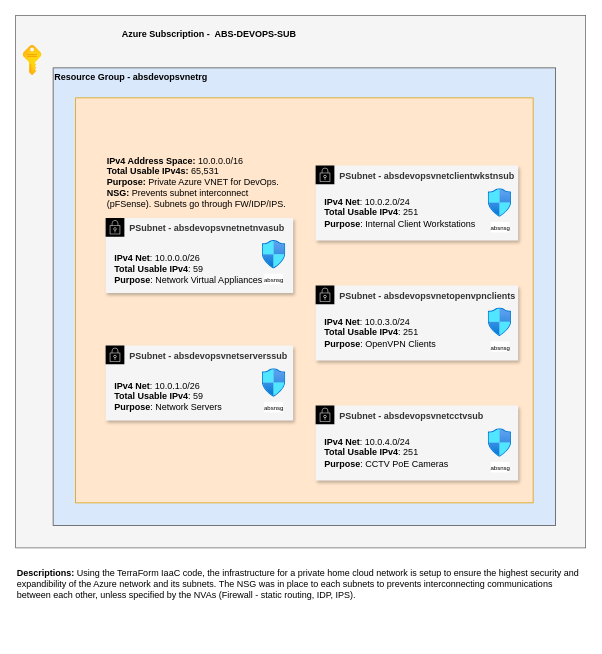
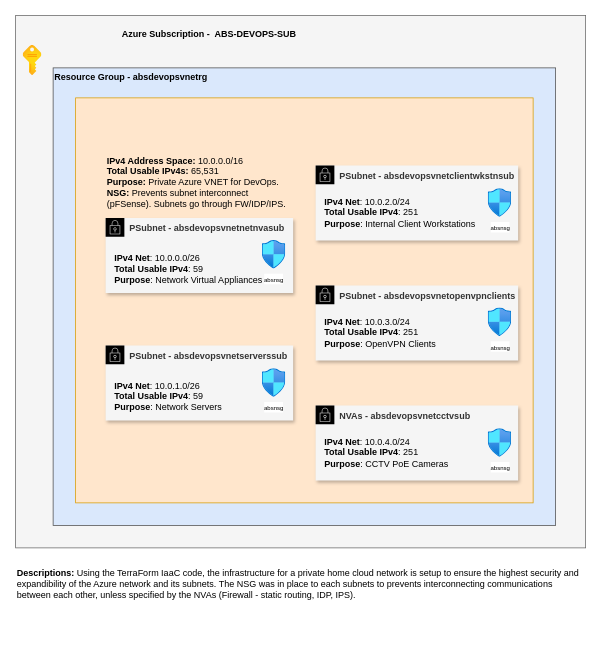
(414, 416) -> (406, 416)
